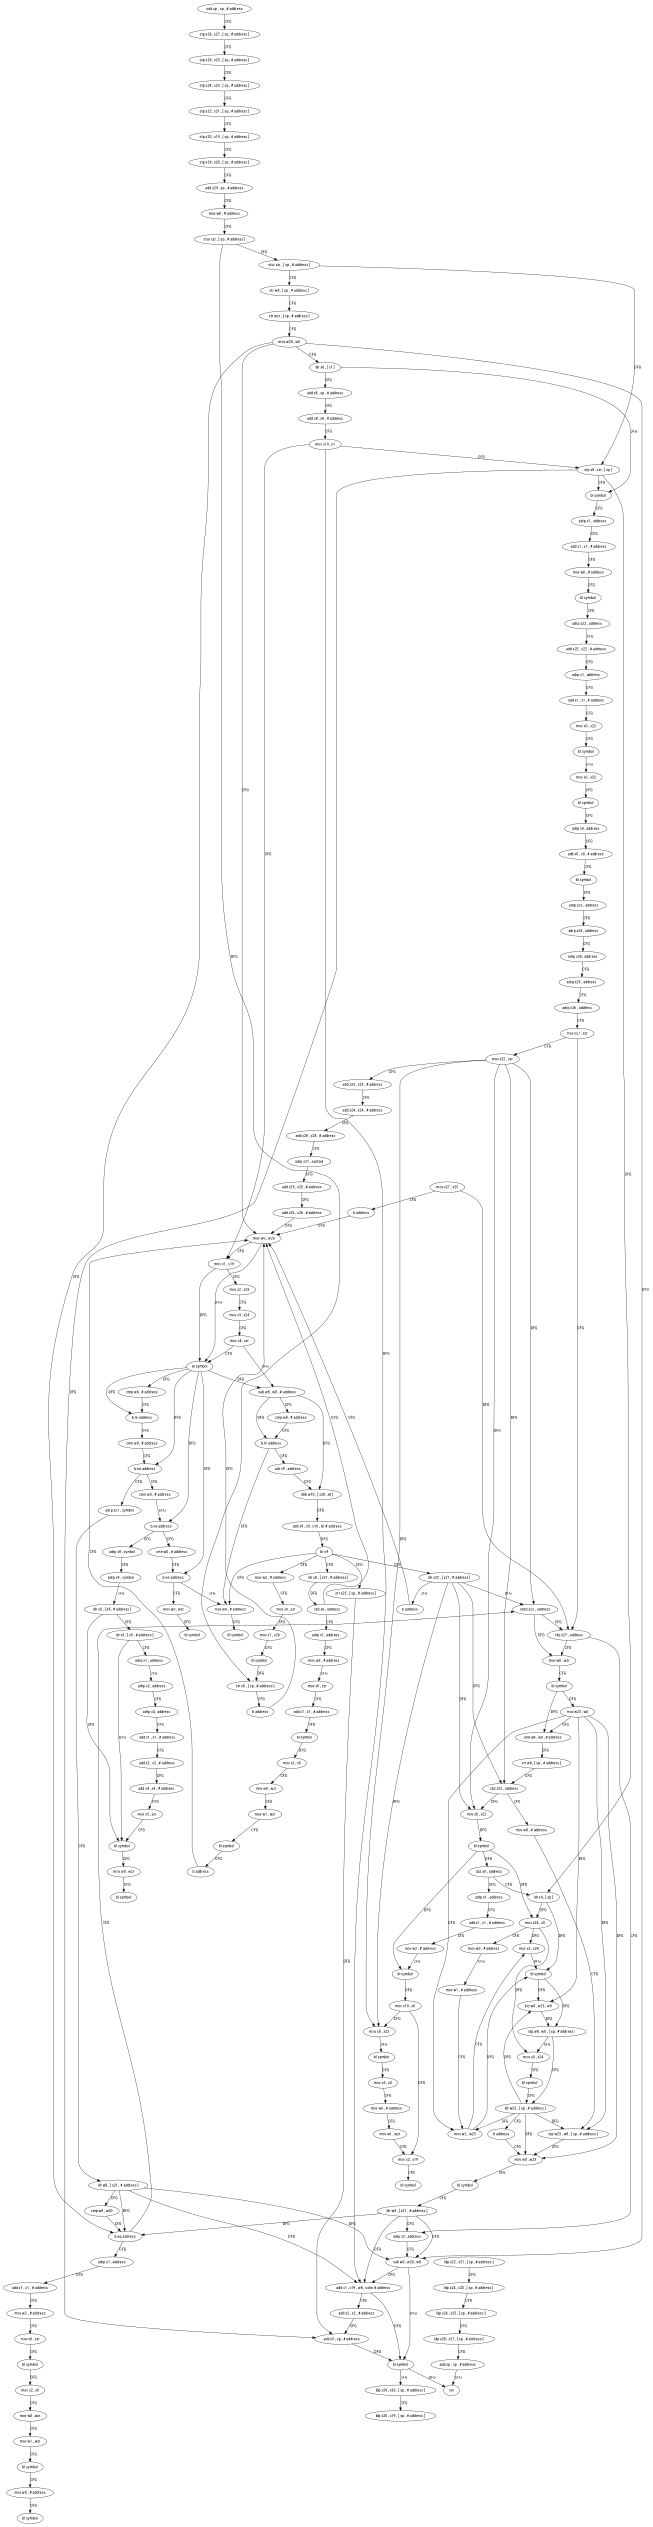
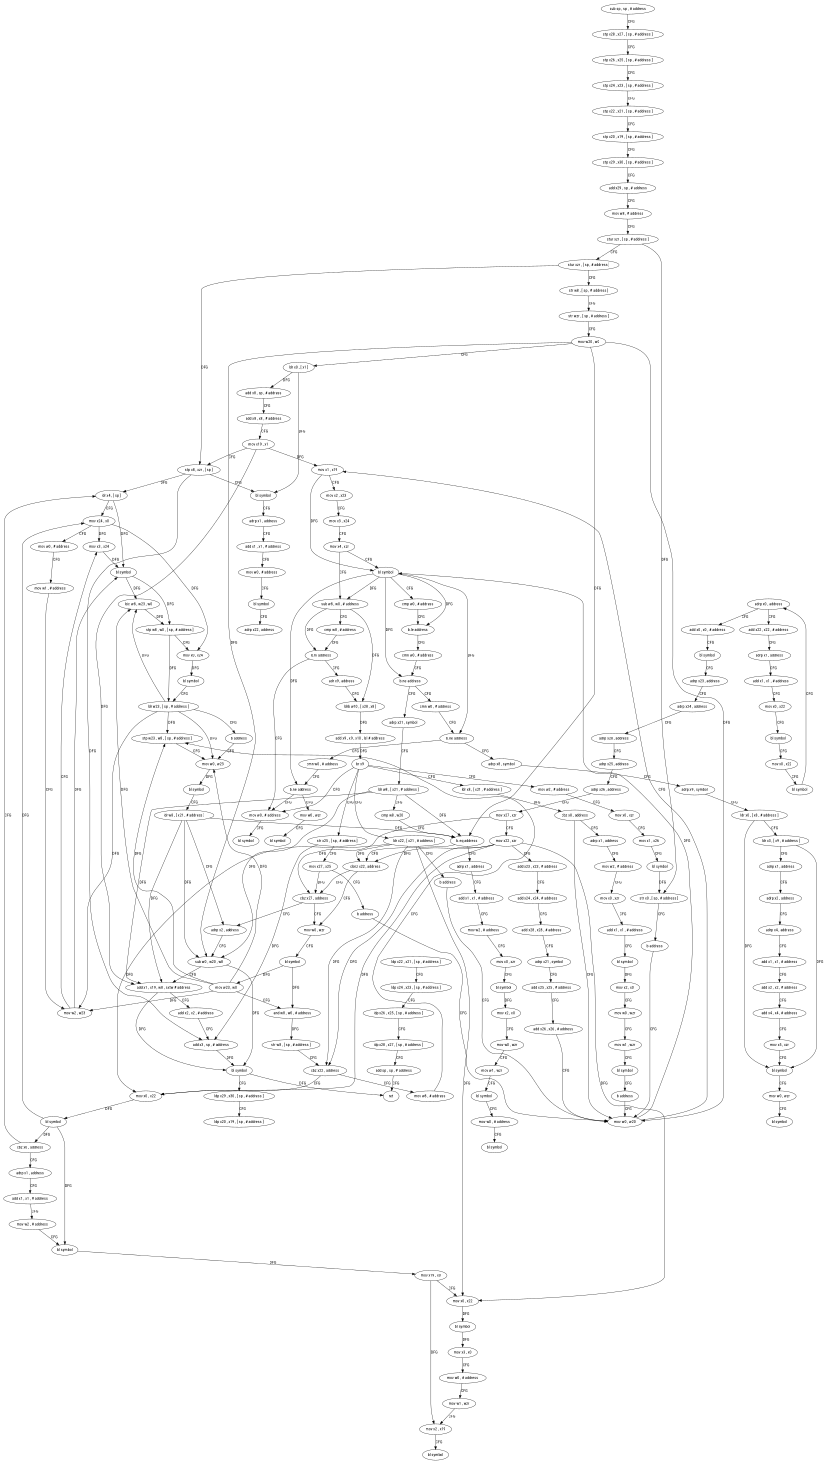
(587, 635) -> (769, 616)
none -> (330, 853)
